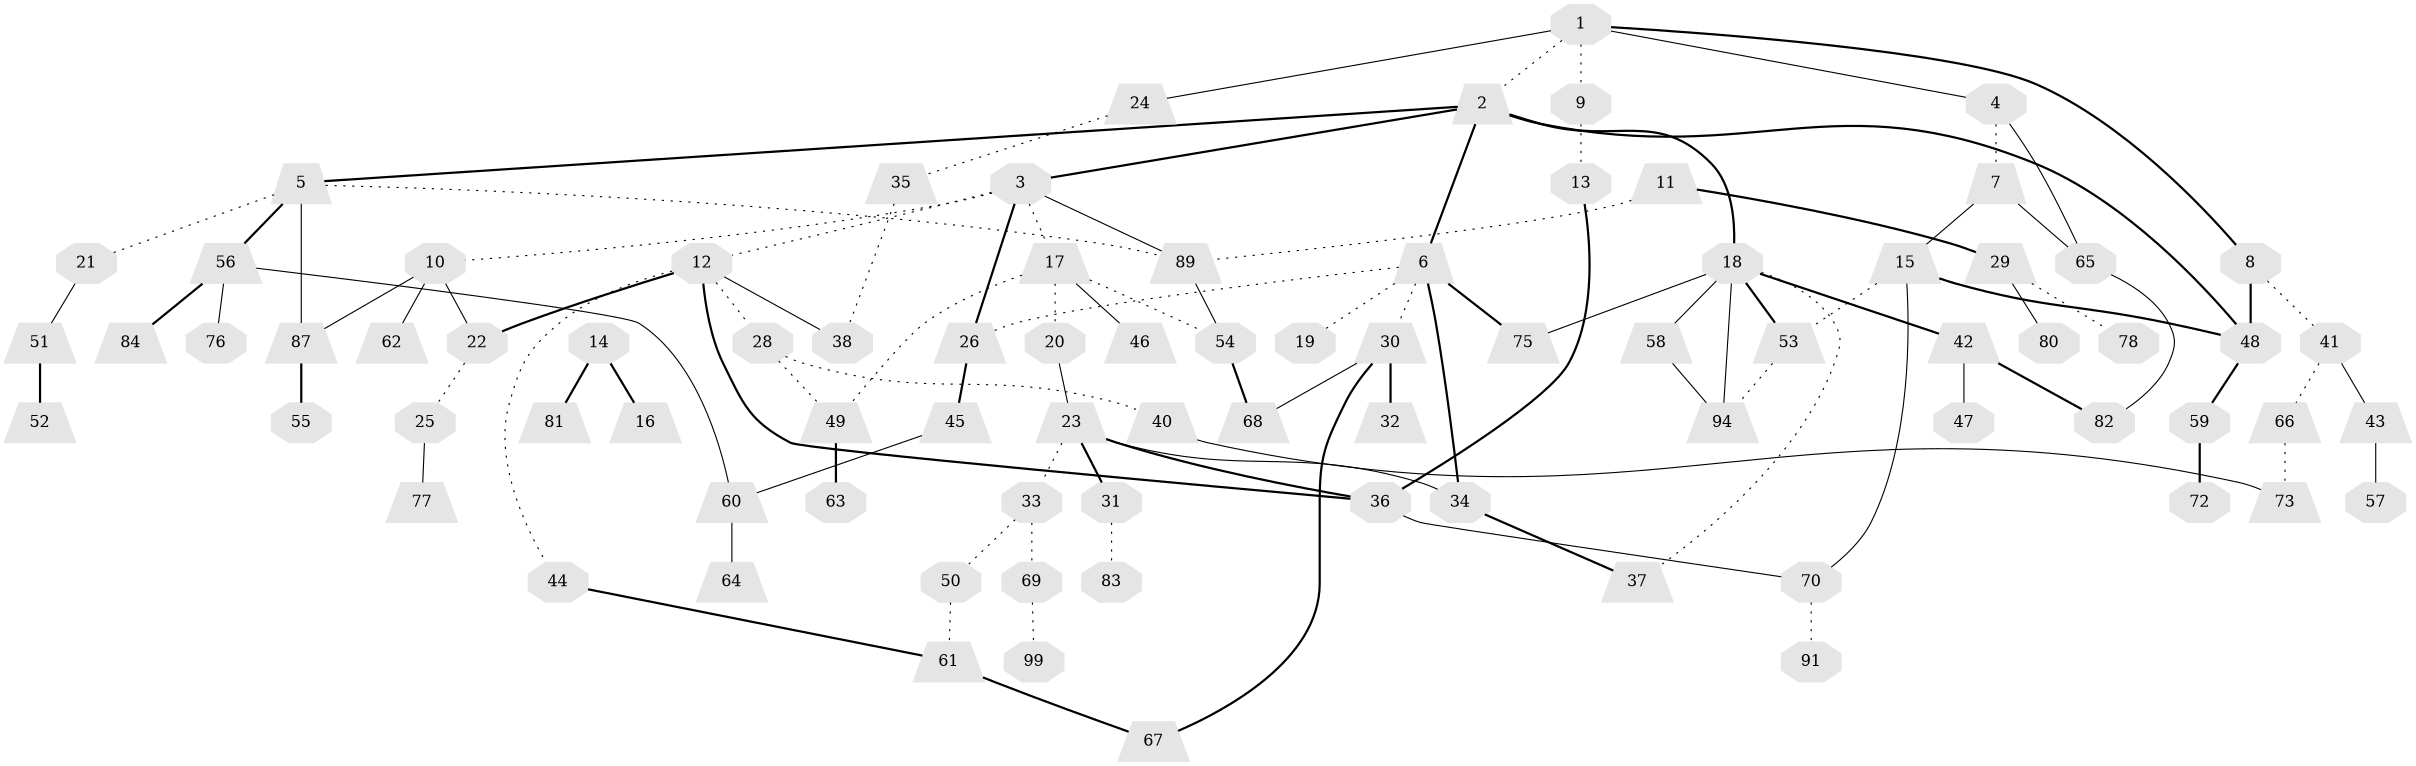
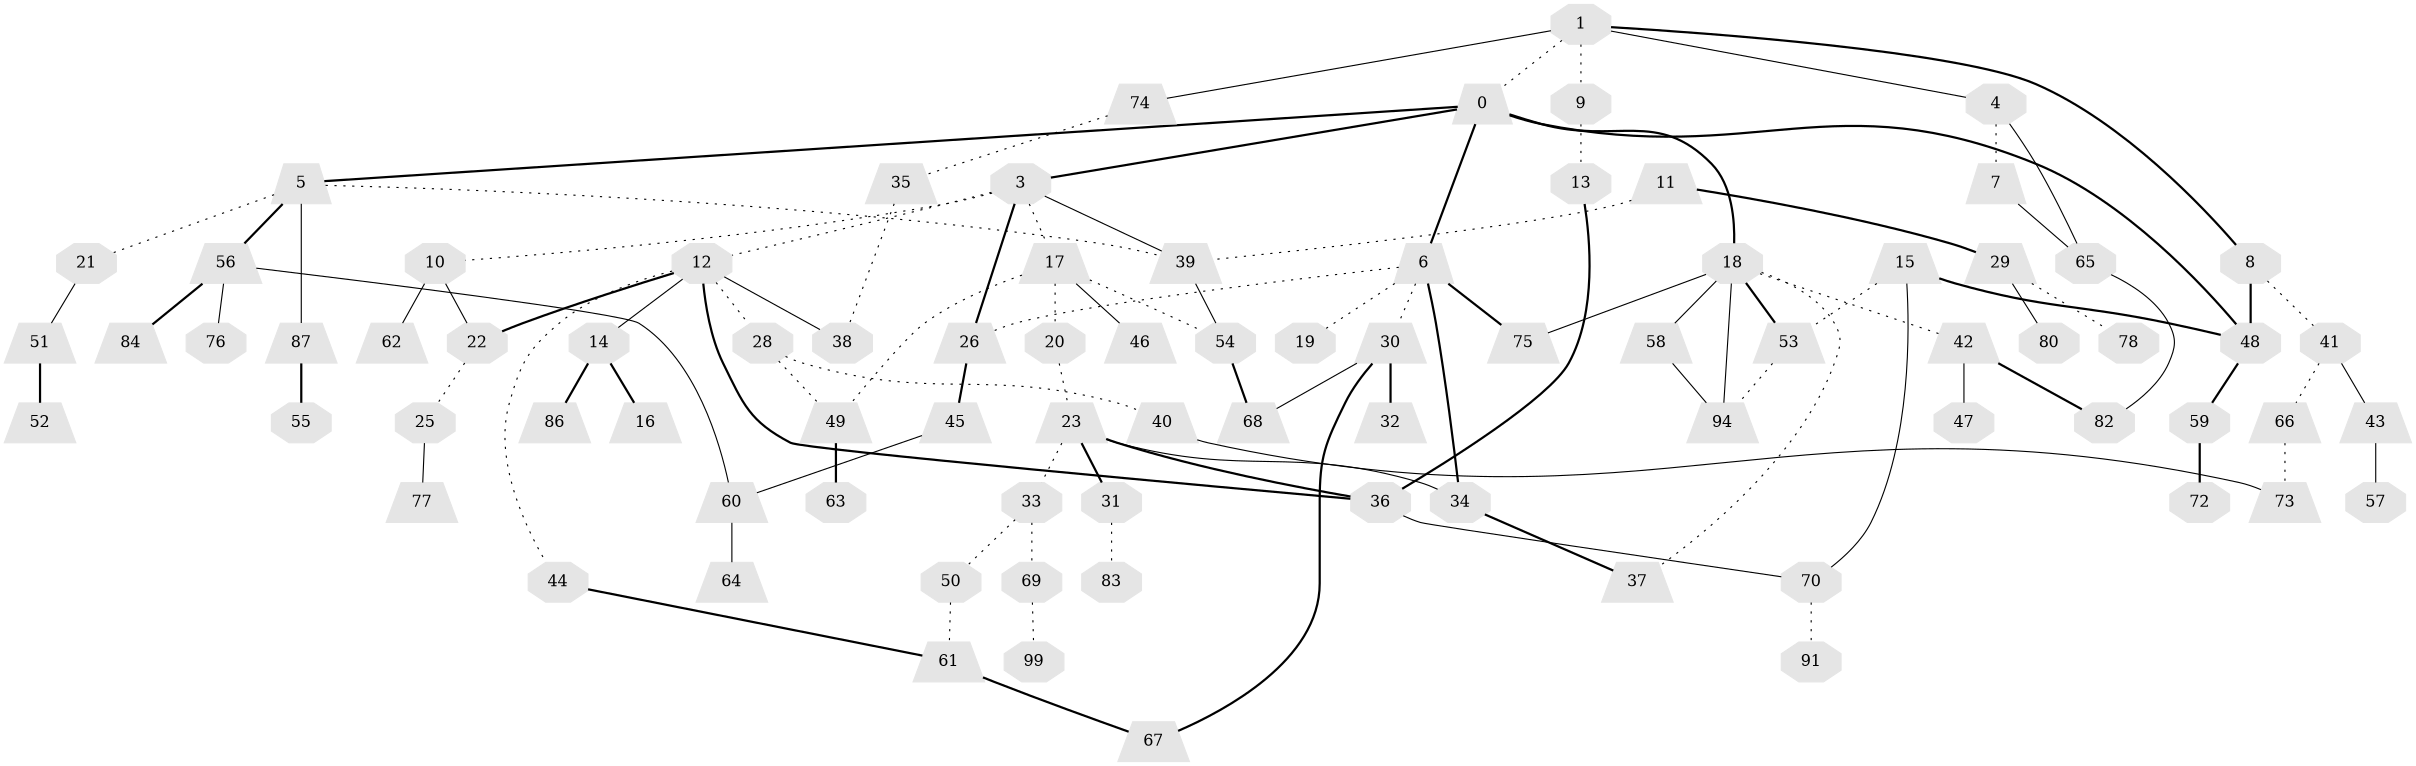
(1140, 104) -> (1140, 104)
(1482, 104) -> (1482, 104)
(1950, 224) -> none
(1186, 263) -> (1186, 263)
(369, 303) -> none
none -> (650, 303)
(1858, 307) -> (1858, 307)
(1063, 383) -> (1063, 383)
(555, 423) -> (555, 423)
